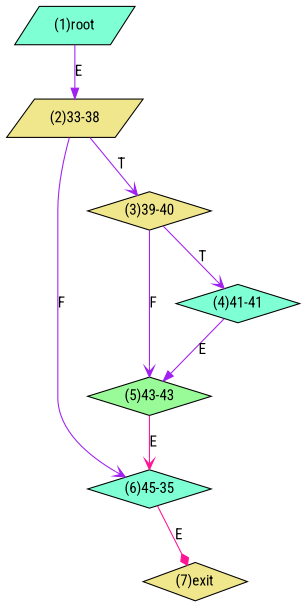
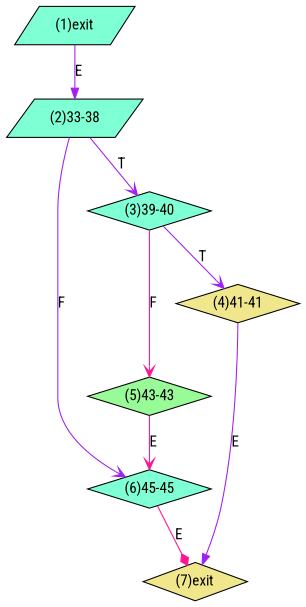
(75, 26) -> (75, 26)
(75, 118) -> (75, 118)
(149, 211) -> (149, 211)
(149, 298) -> (149, 298)
(238, 304) -> (238, 304)
(197, 346) -> (231, 440)
(149, 489) -> (149, 489)
